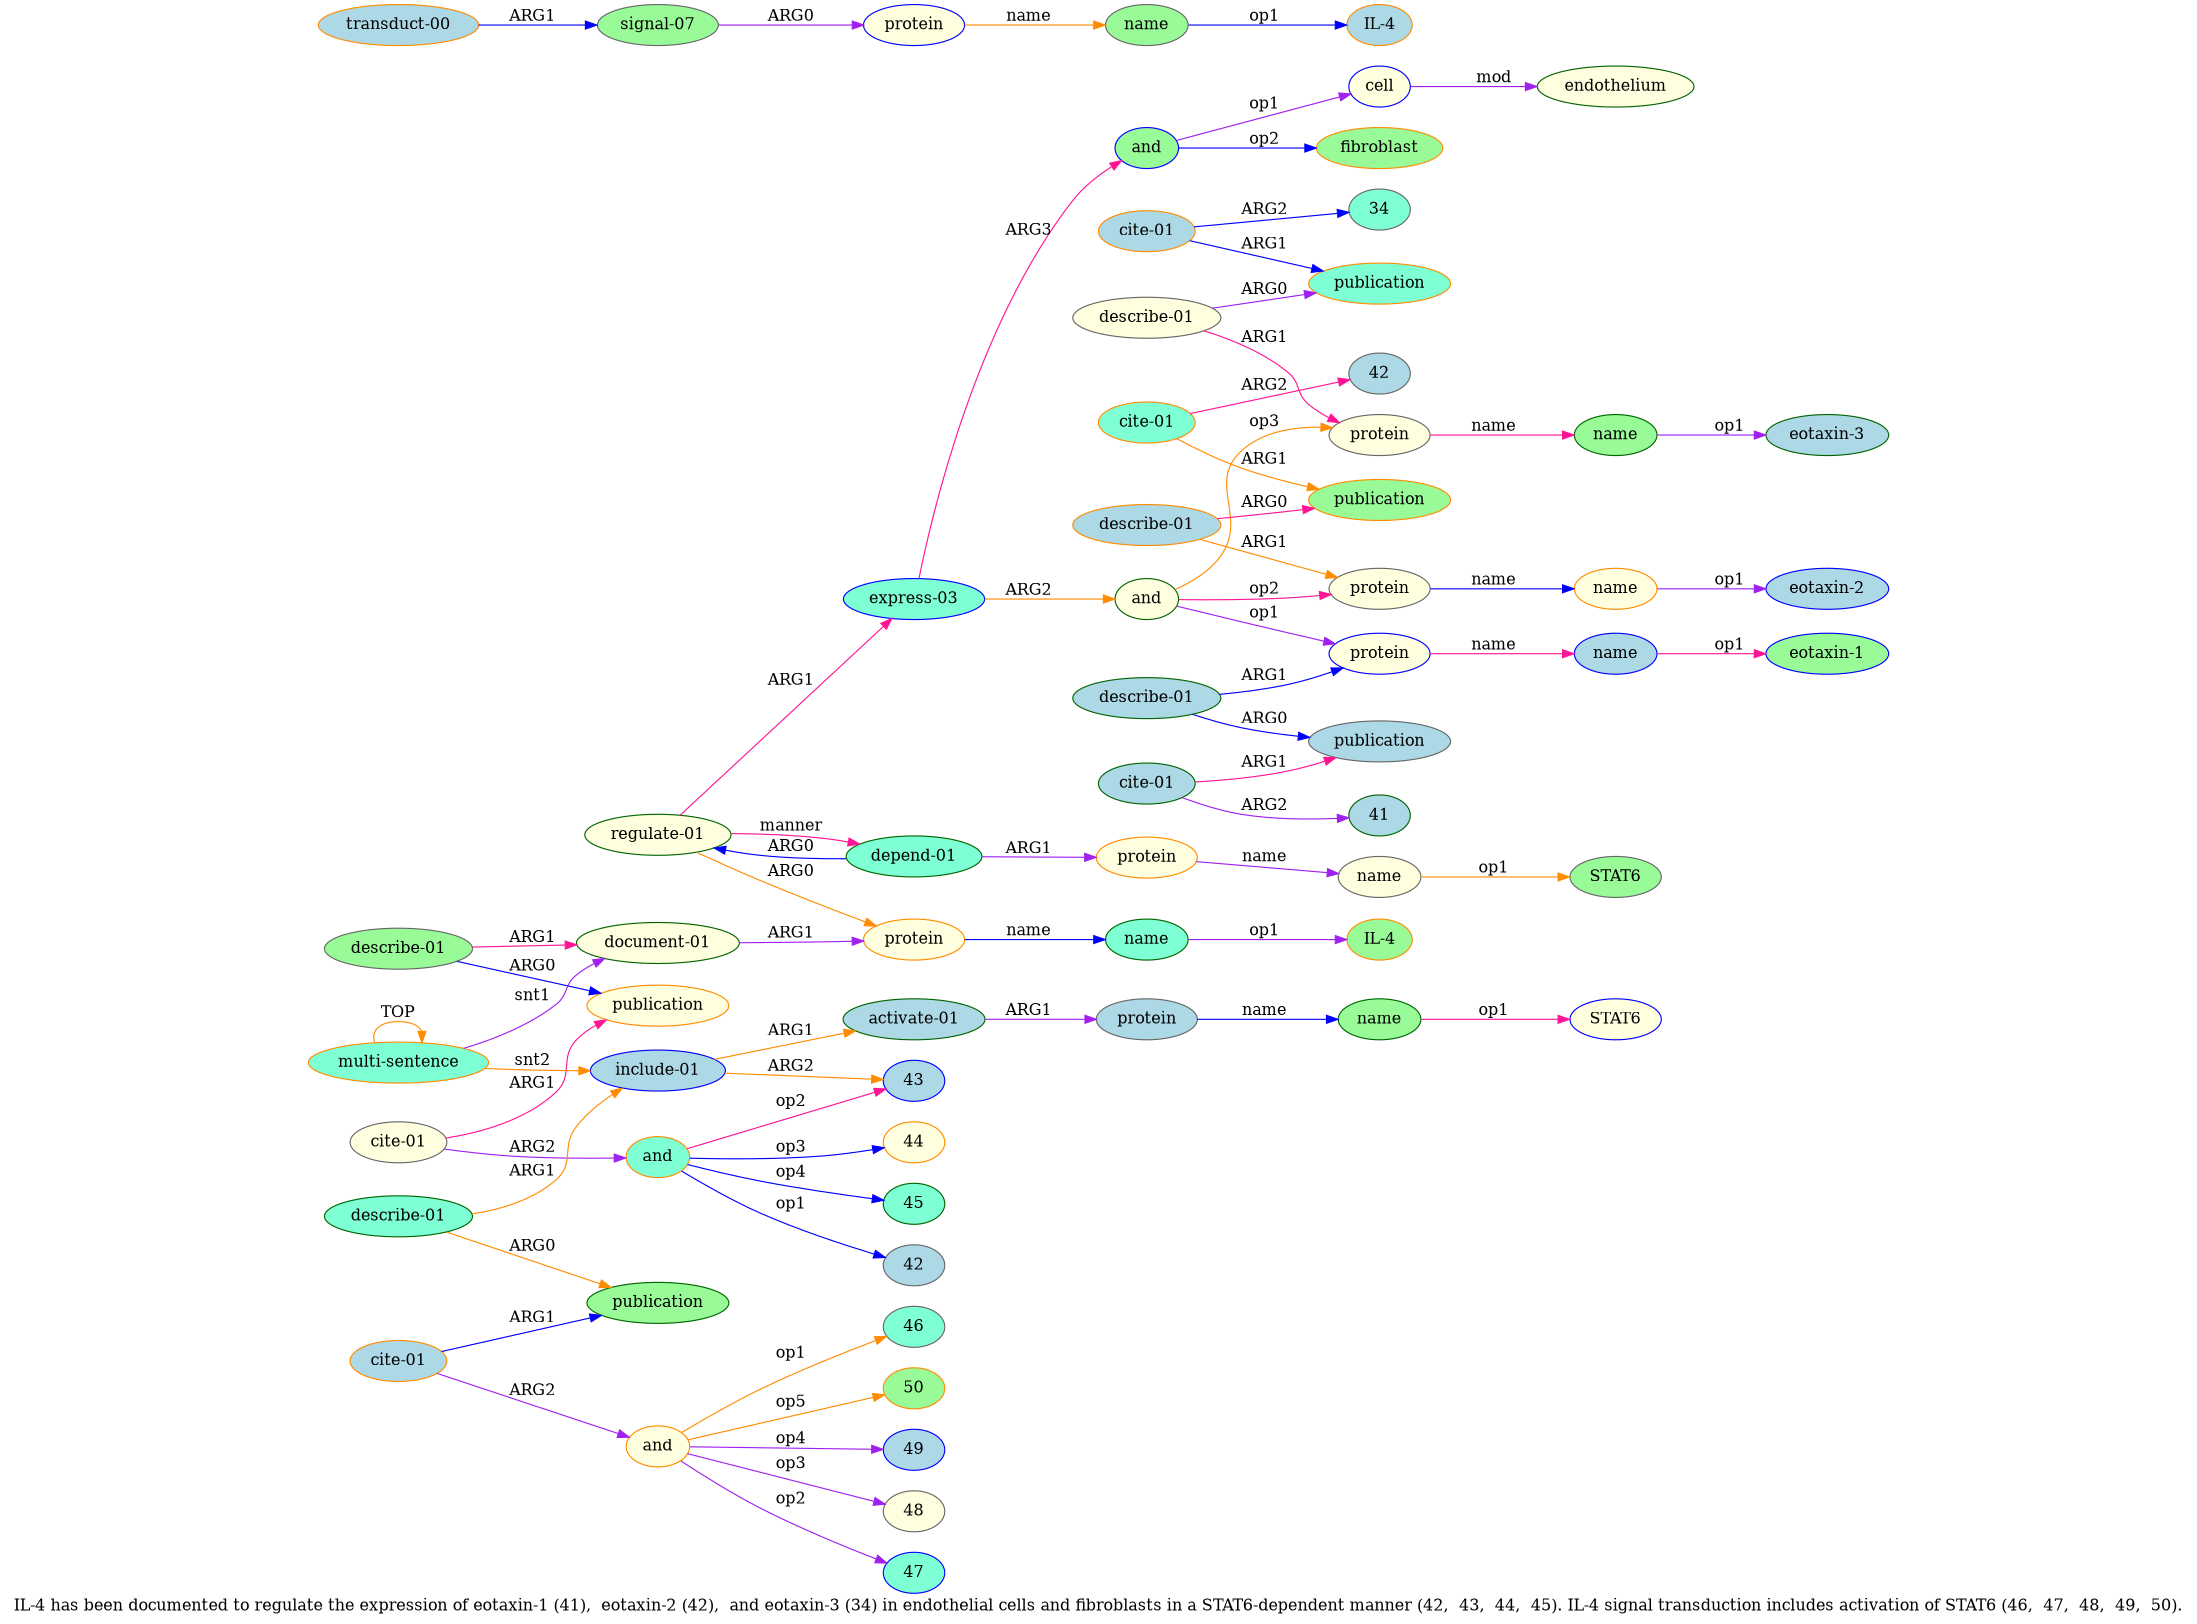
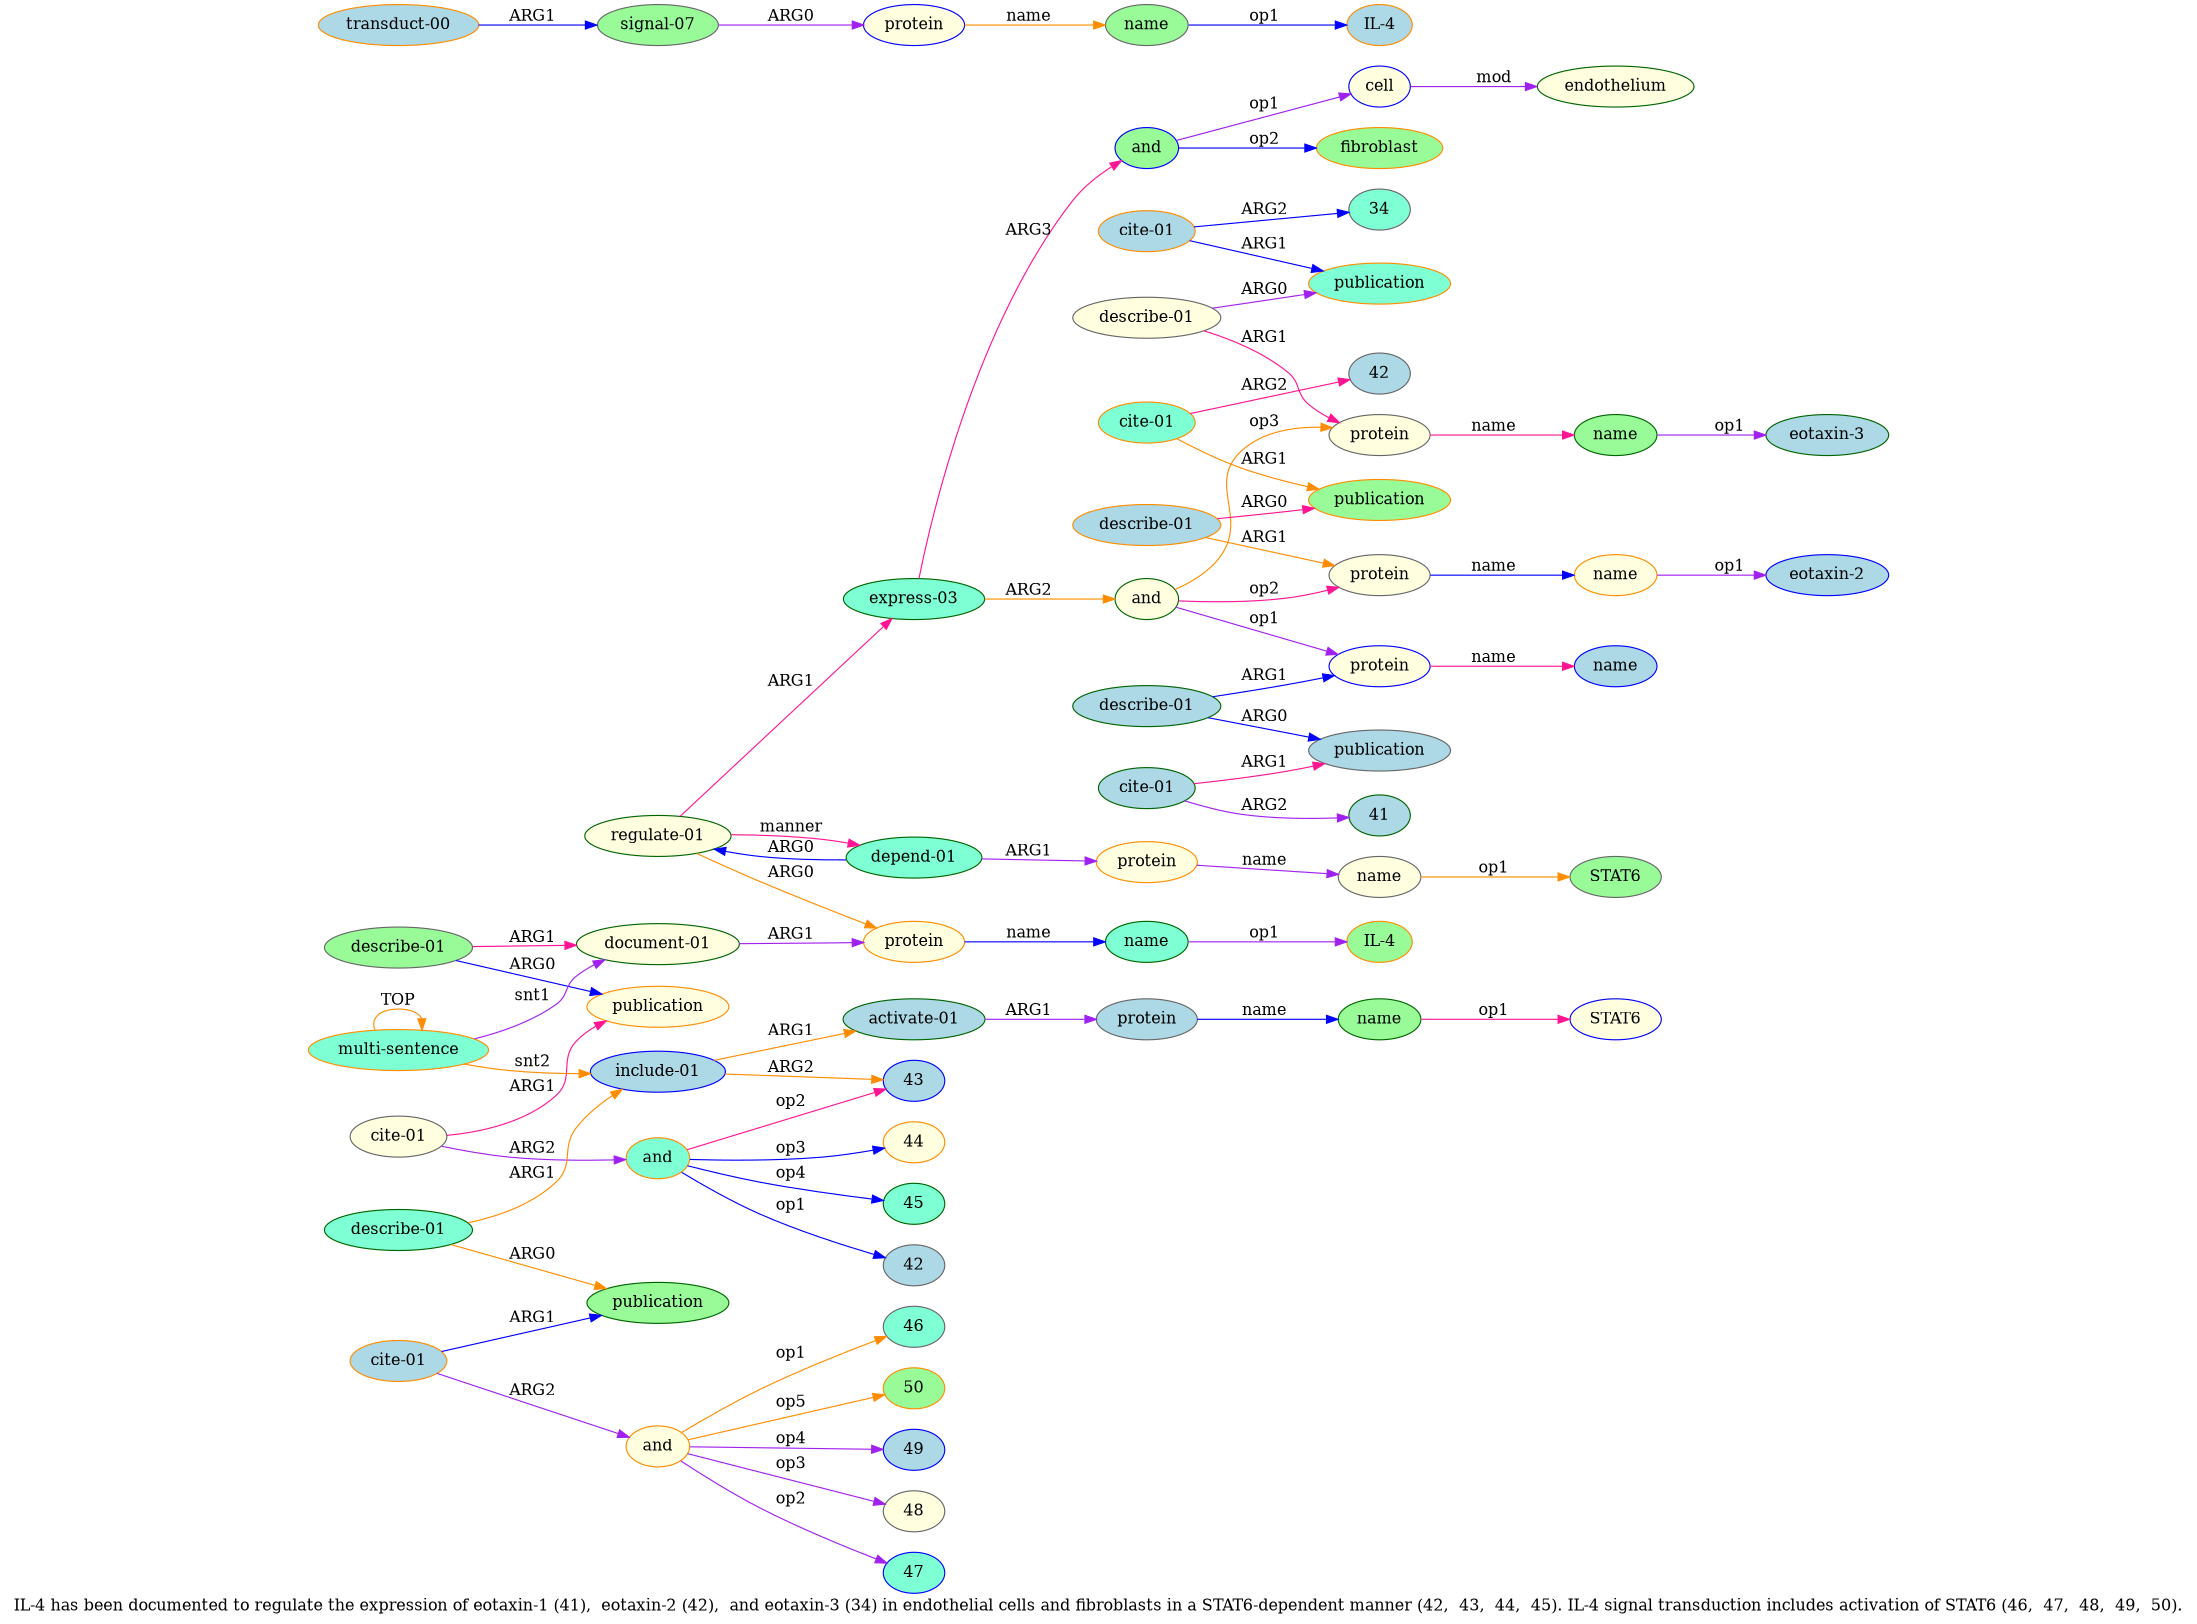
(914, 599) -> (914, 599)
(1827, 654) -> none
